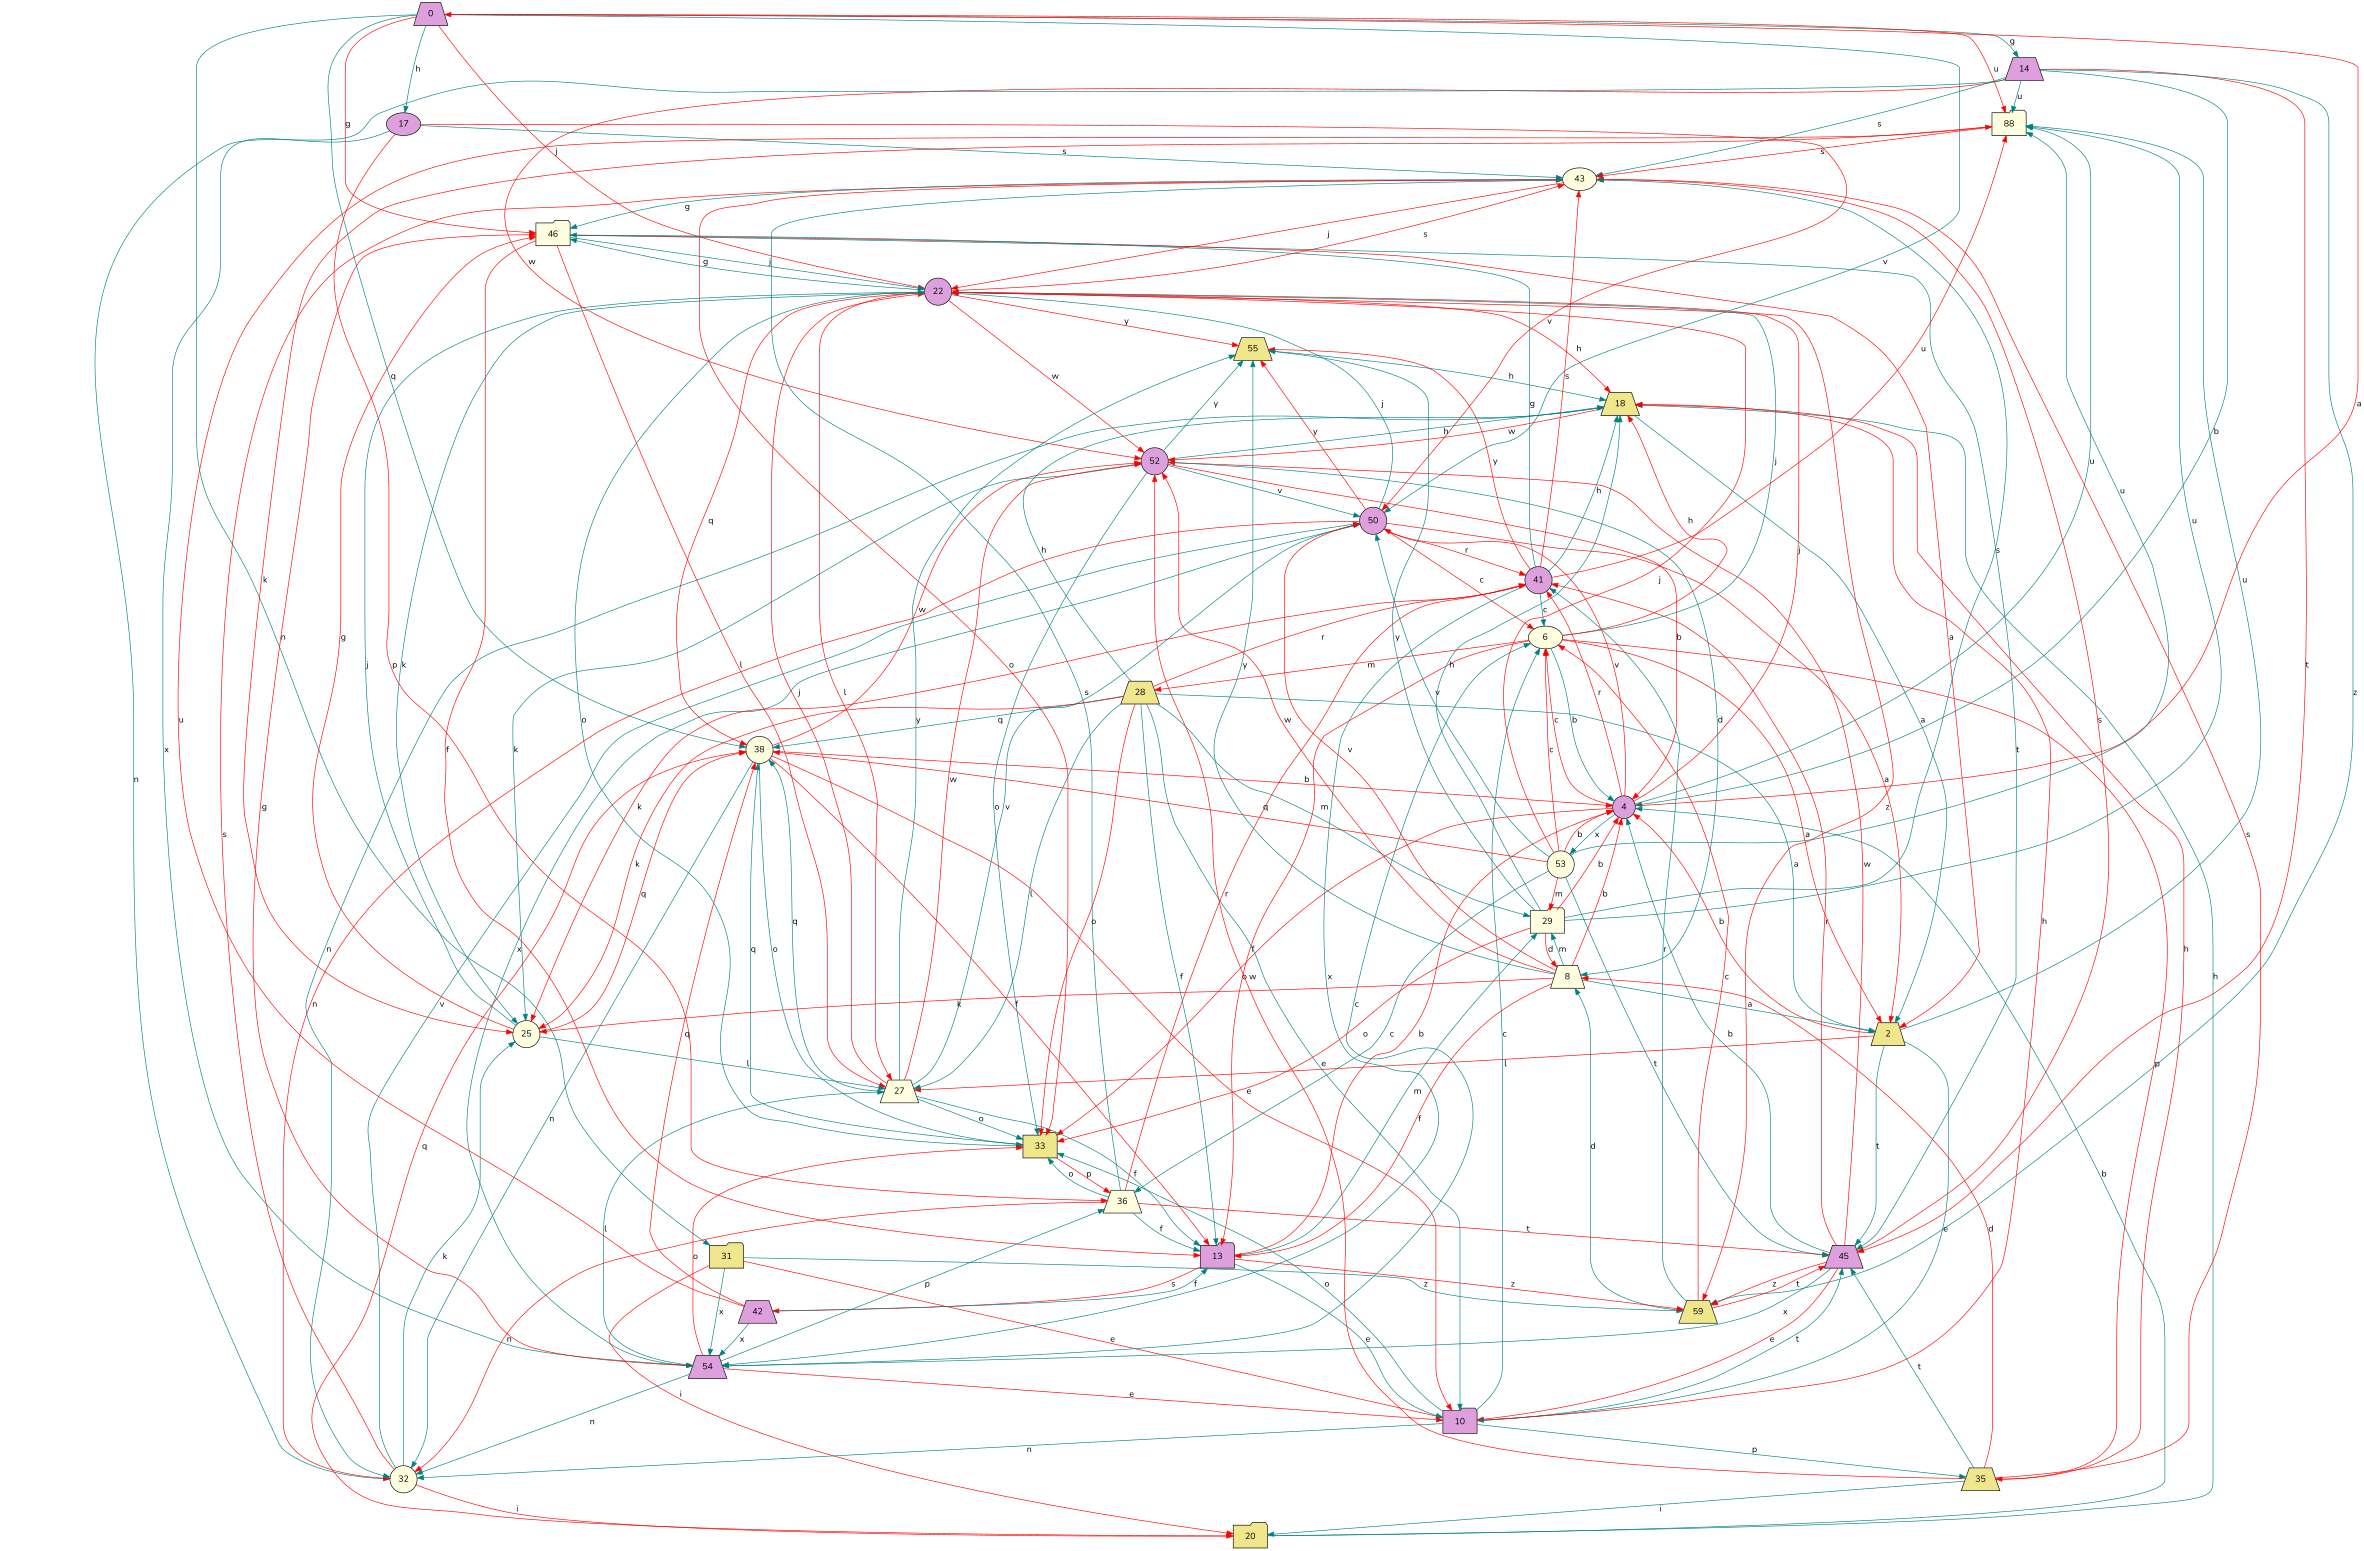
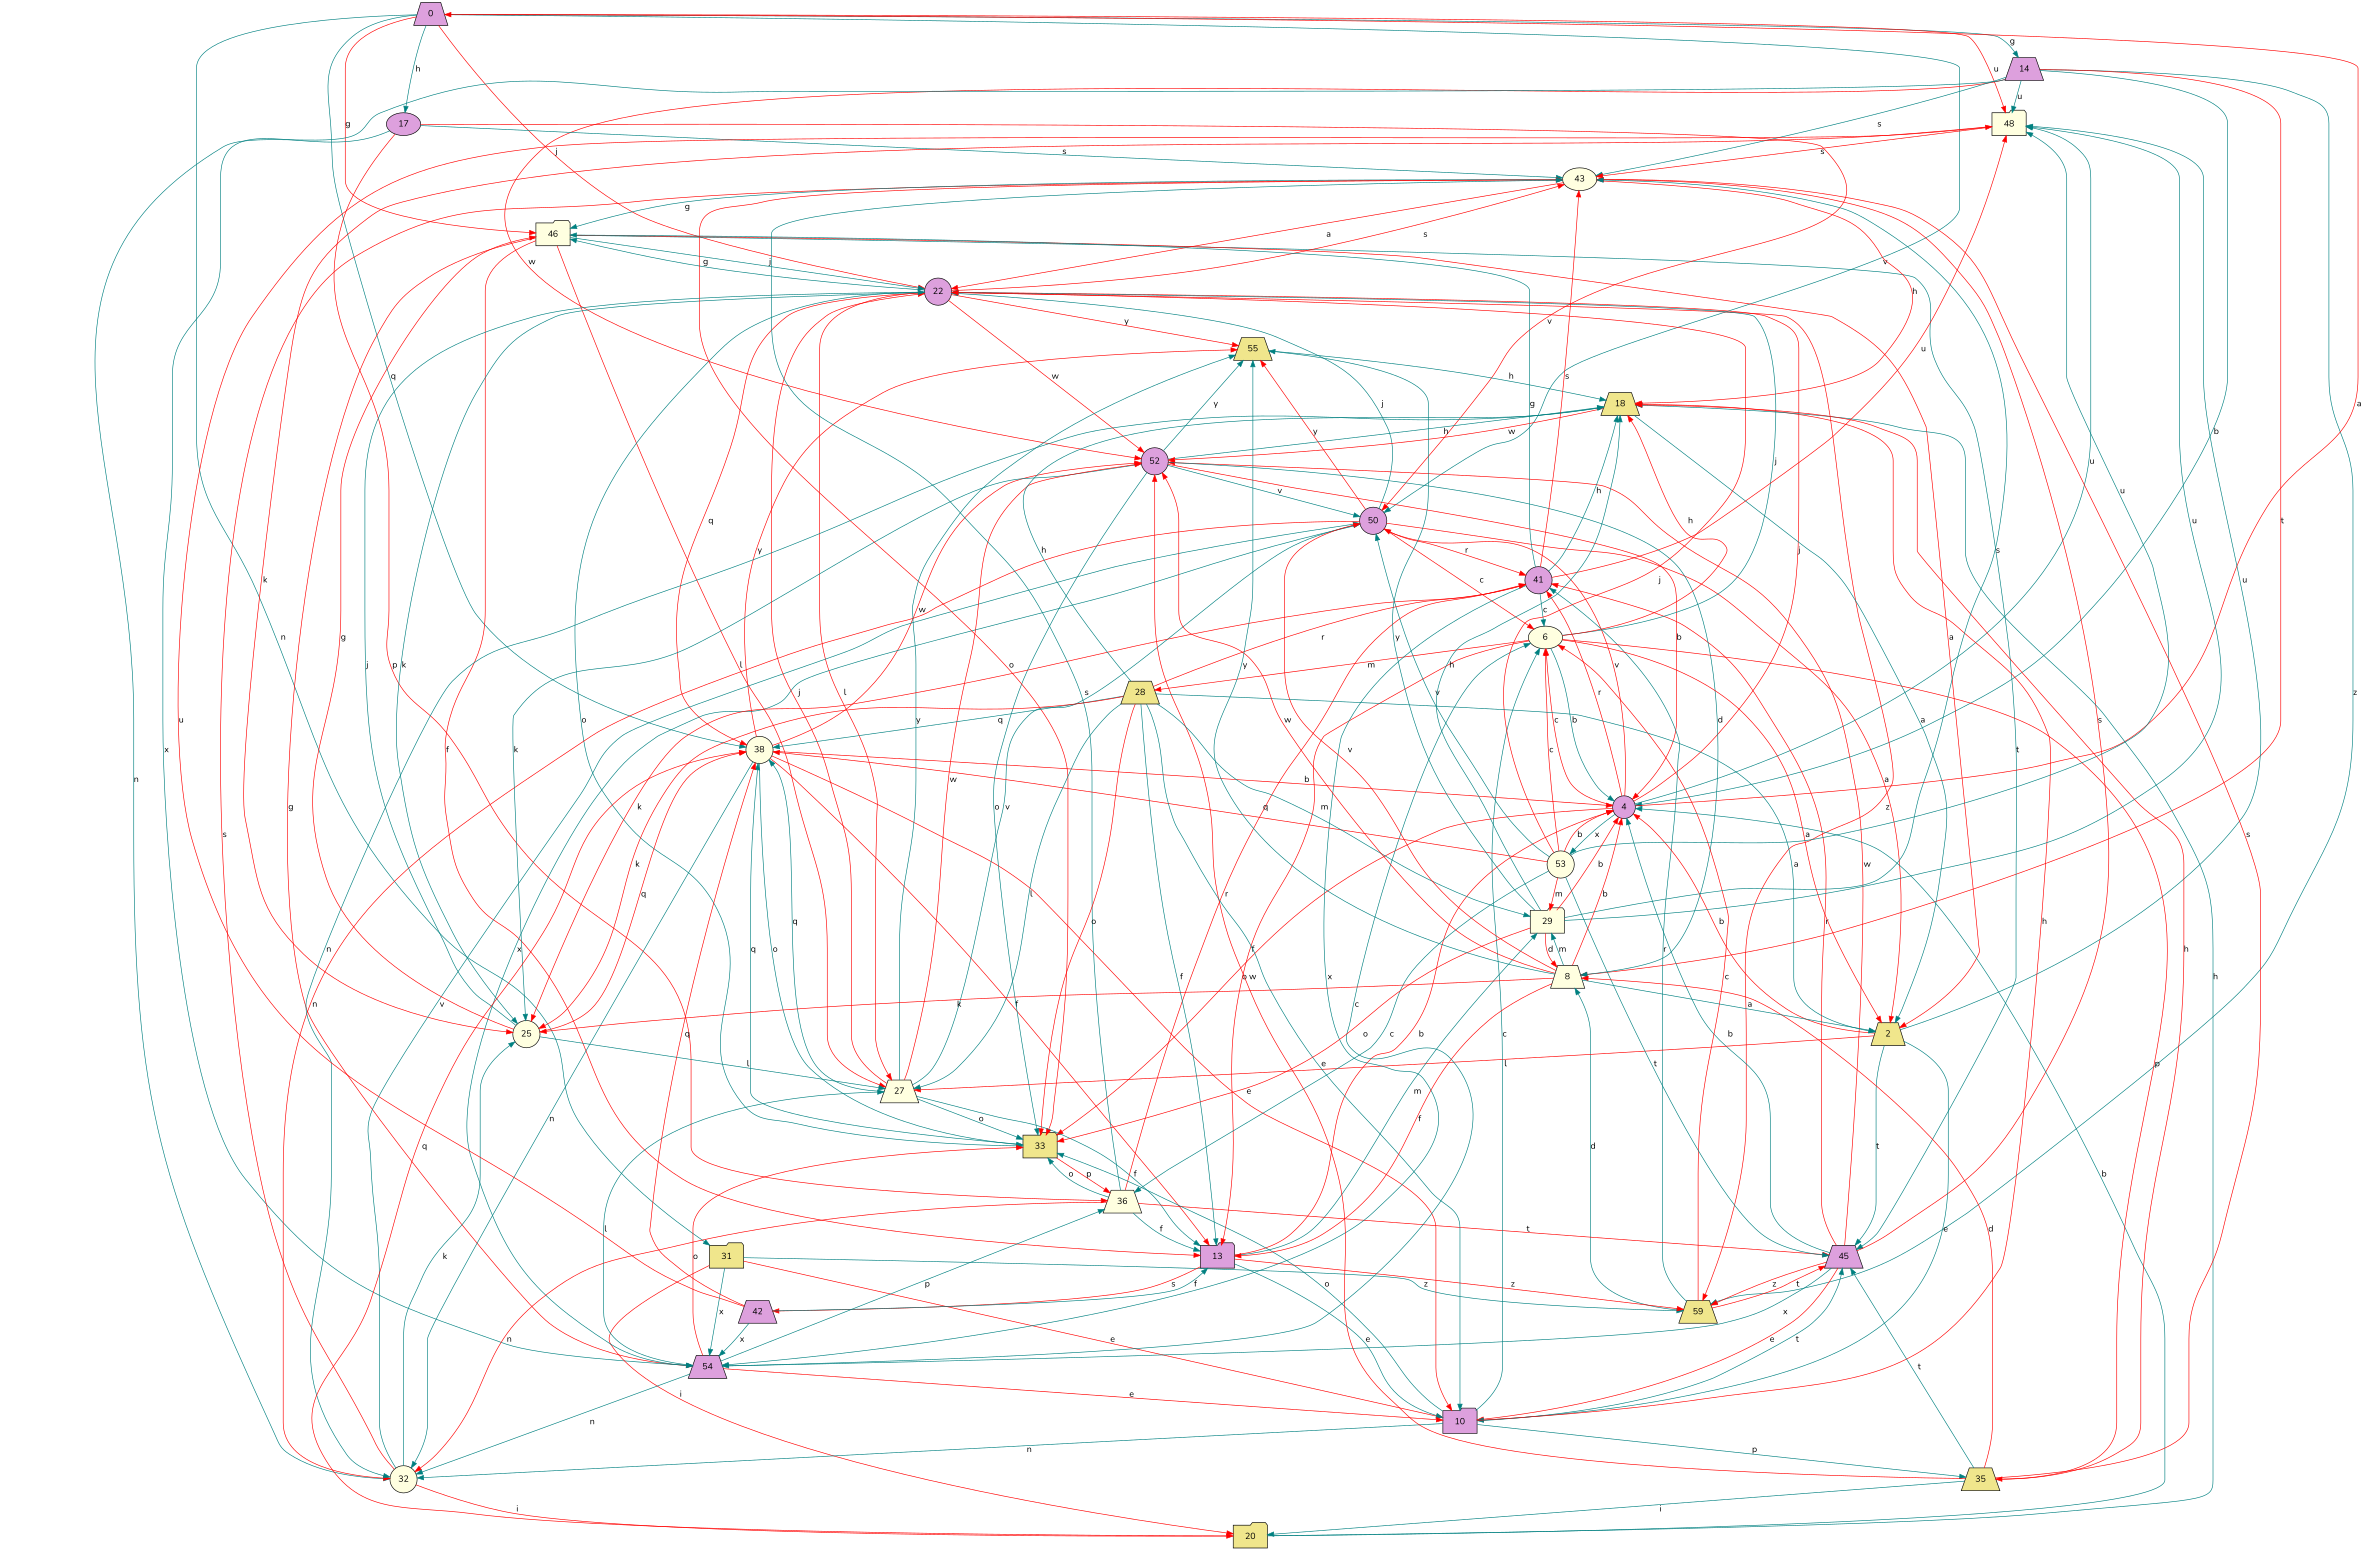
(2009, 124) -> (2009, 124)
(1329, 234) -> (1329, 234)
(1291, 300) -> (1894, 267)
(1458, 392) -> (848, 414)
(2306, 651) -> (2281, 671)
(257, 853) -> (288, 842)
